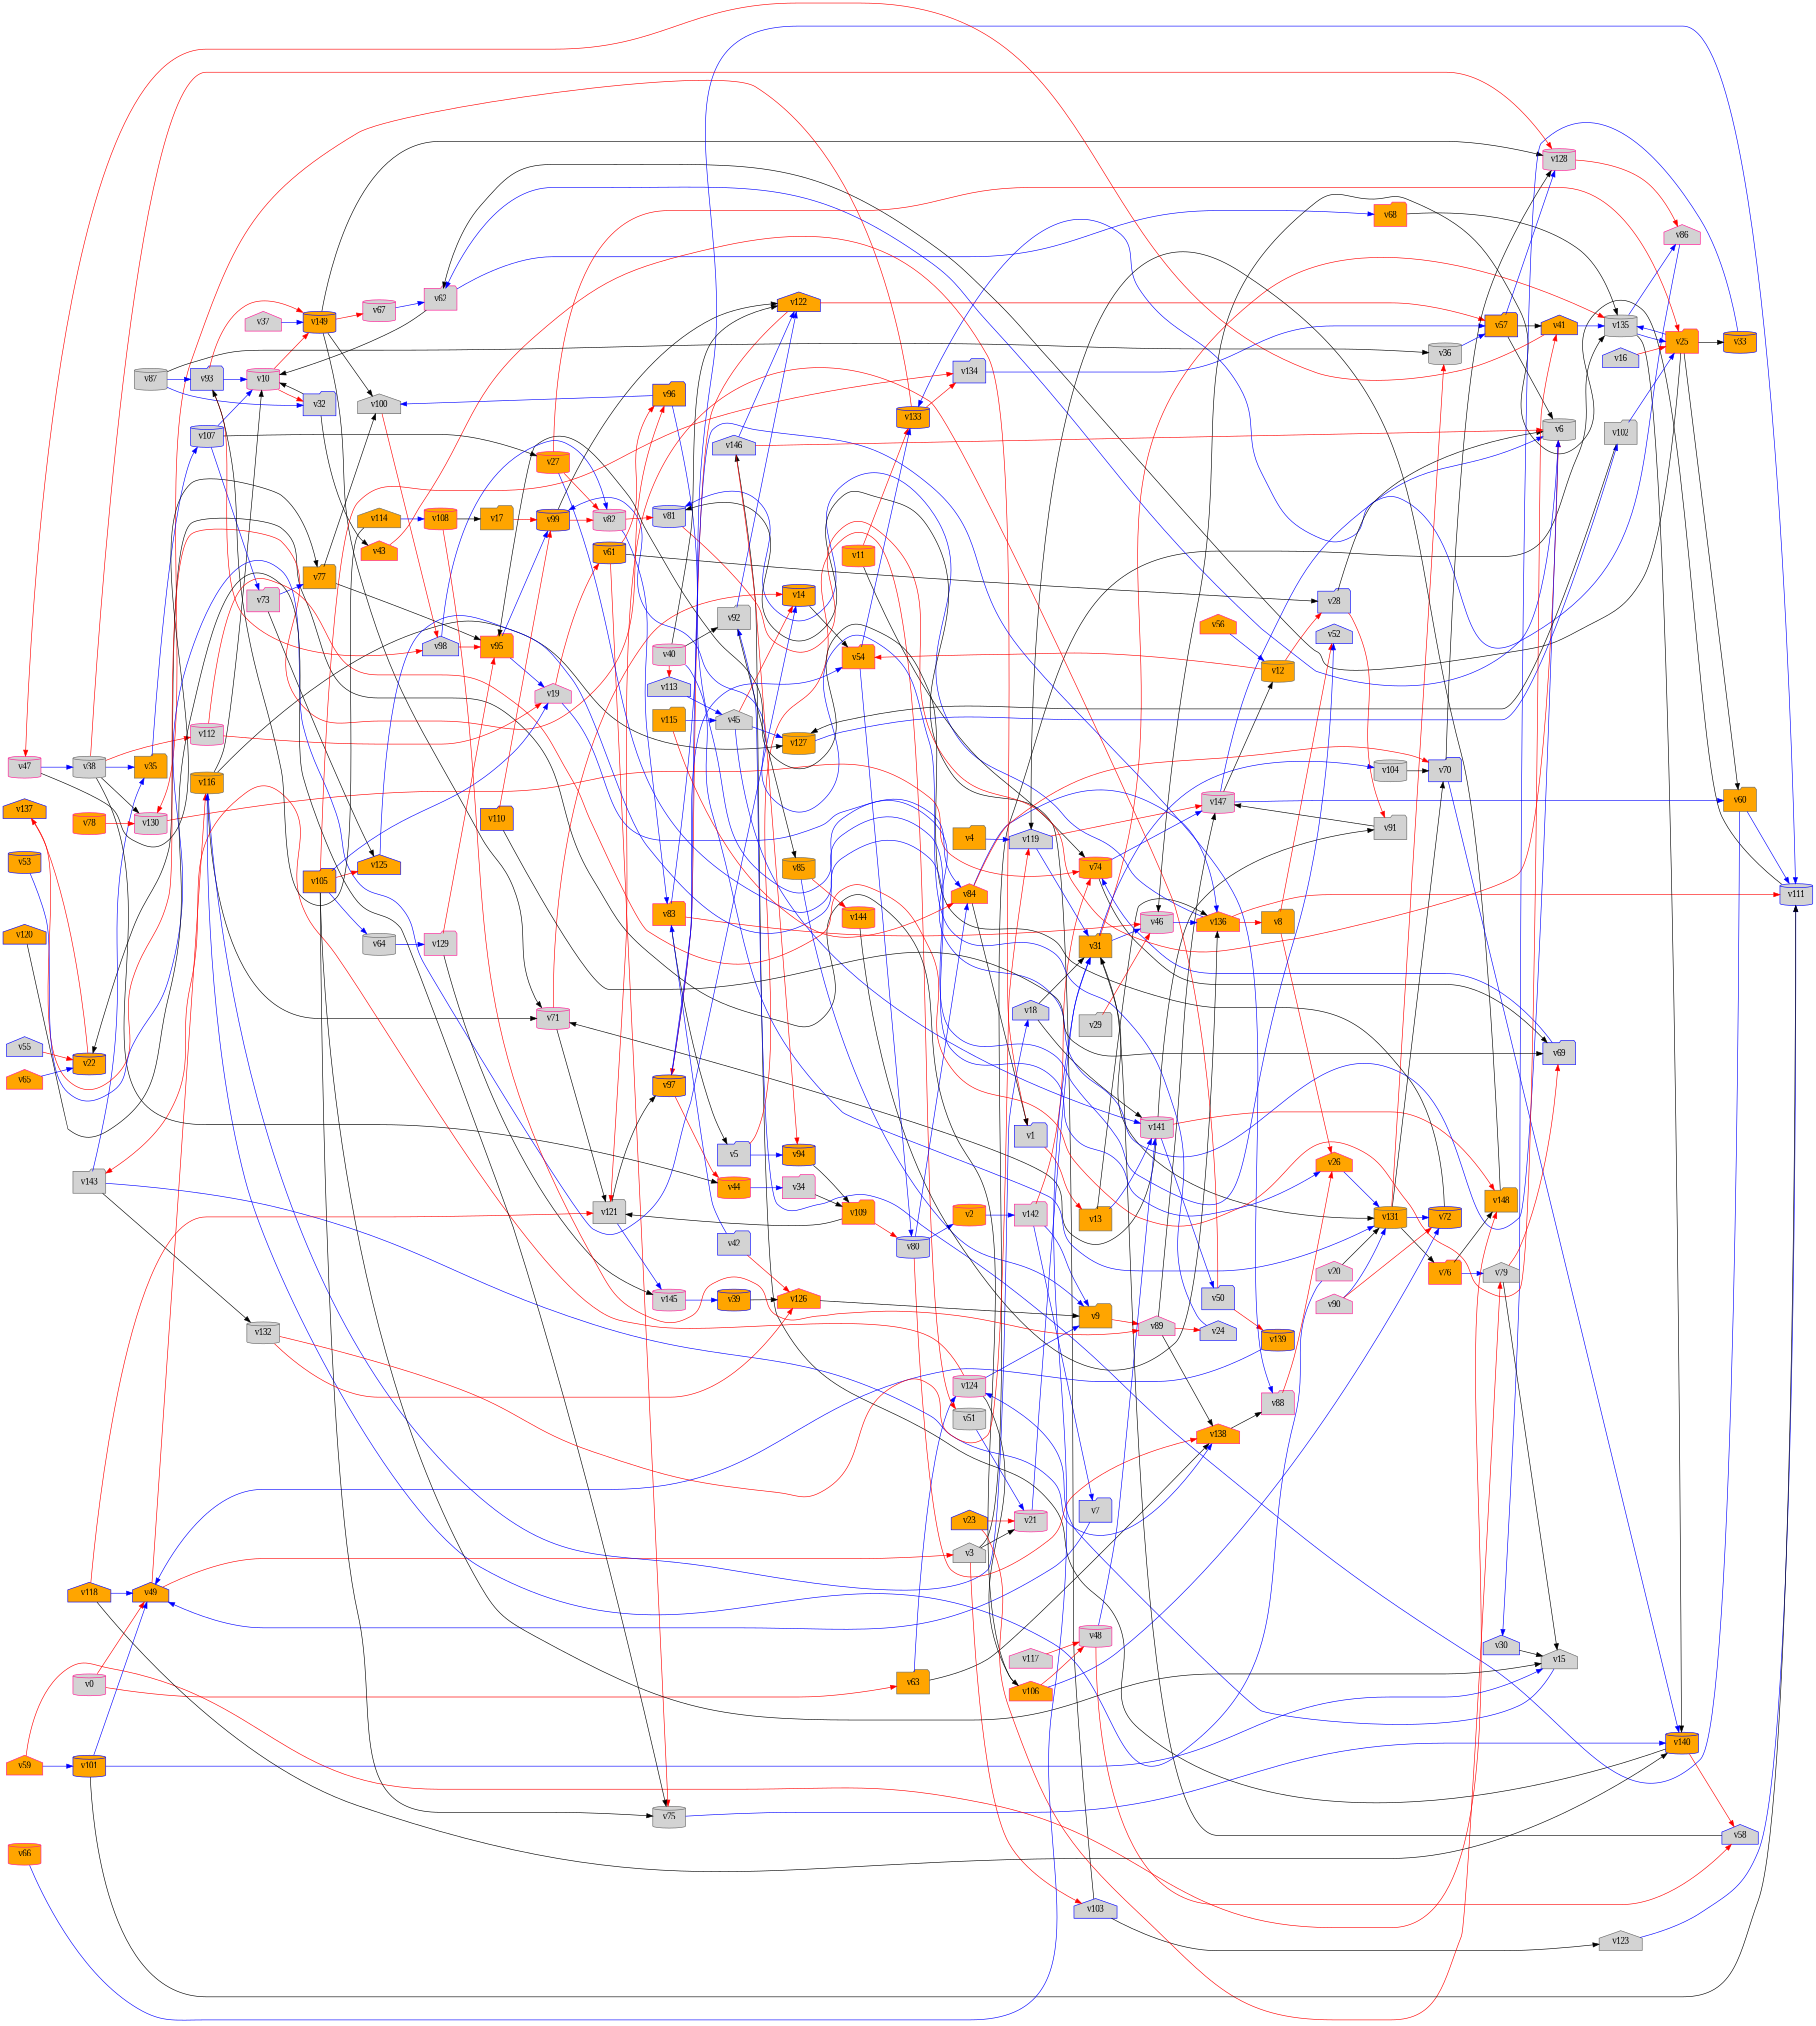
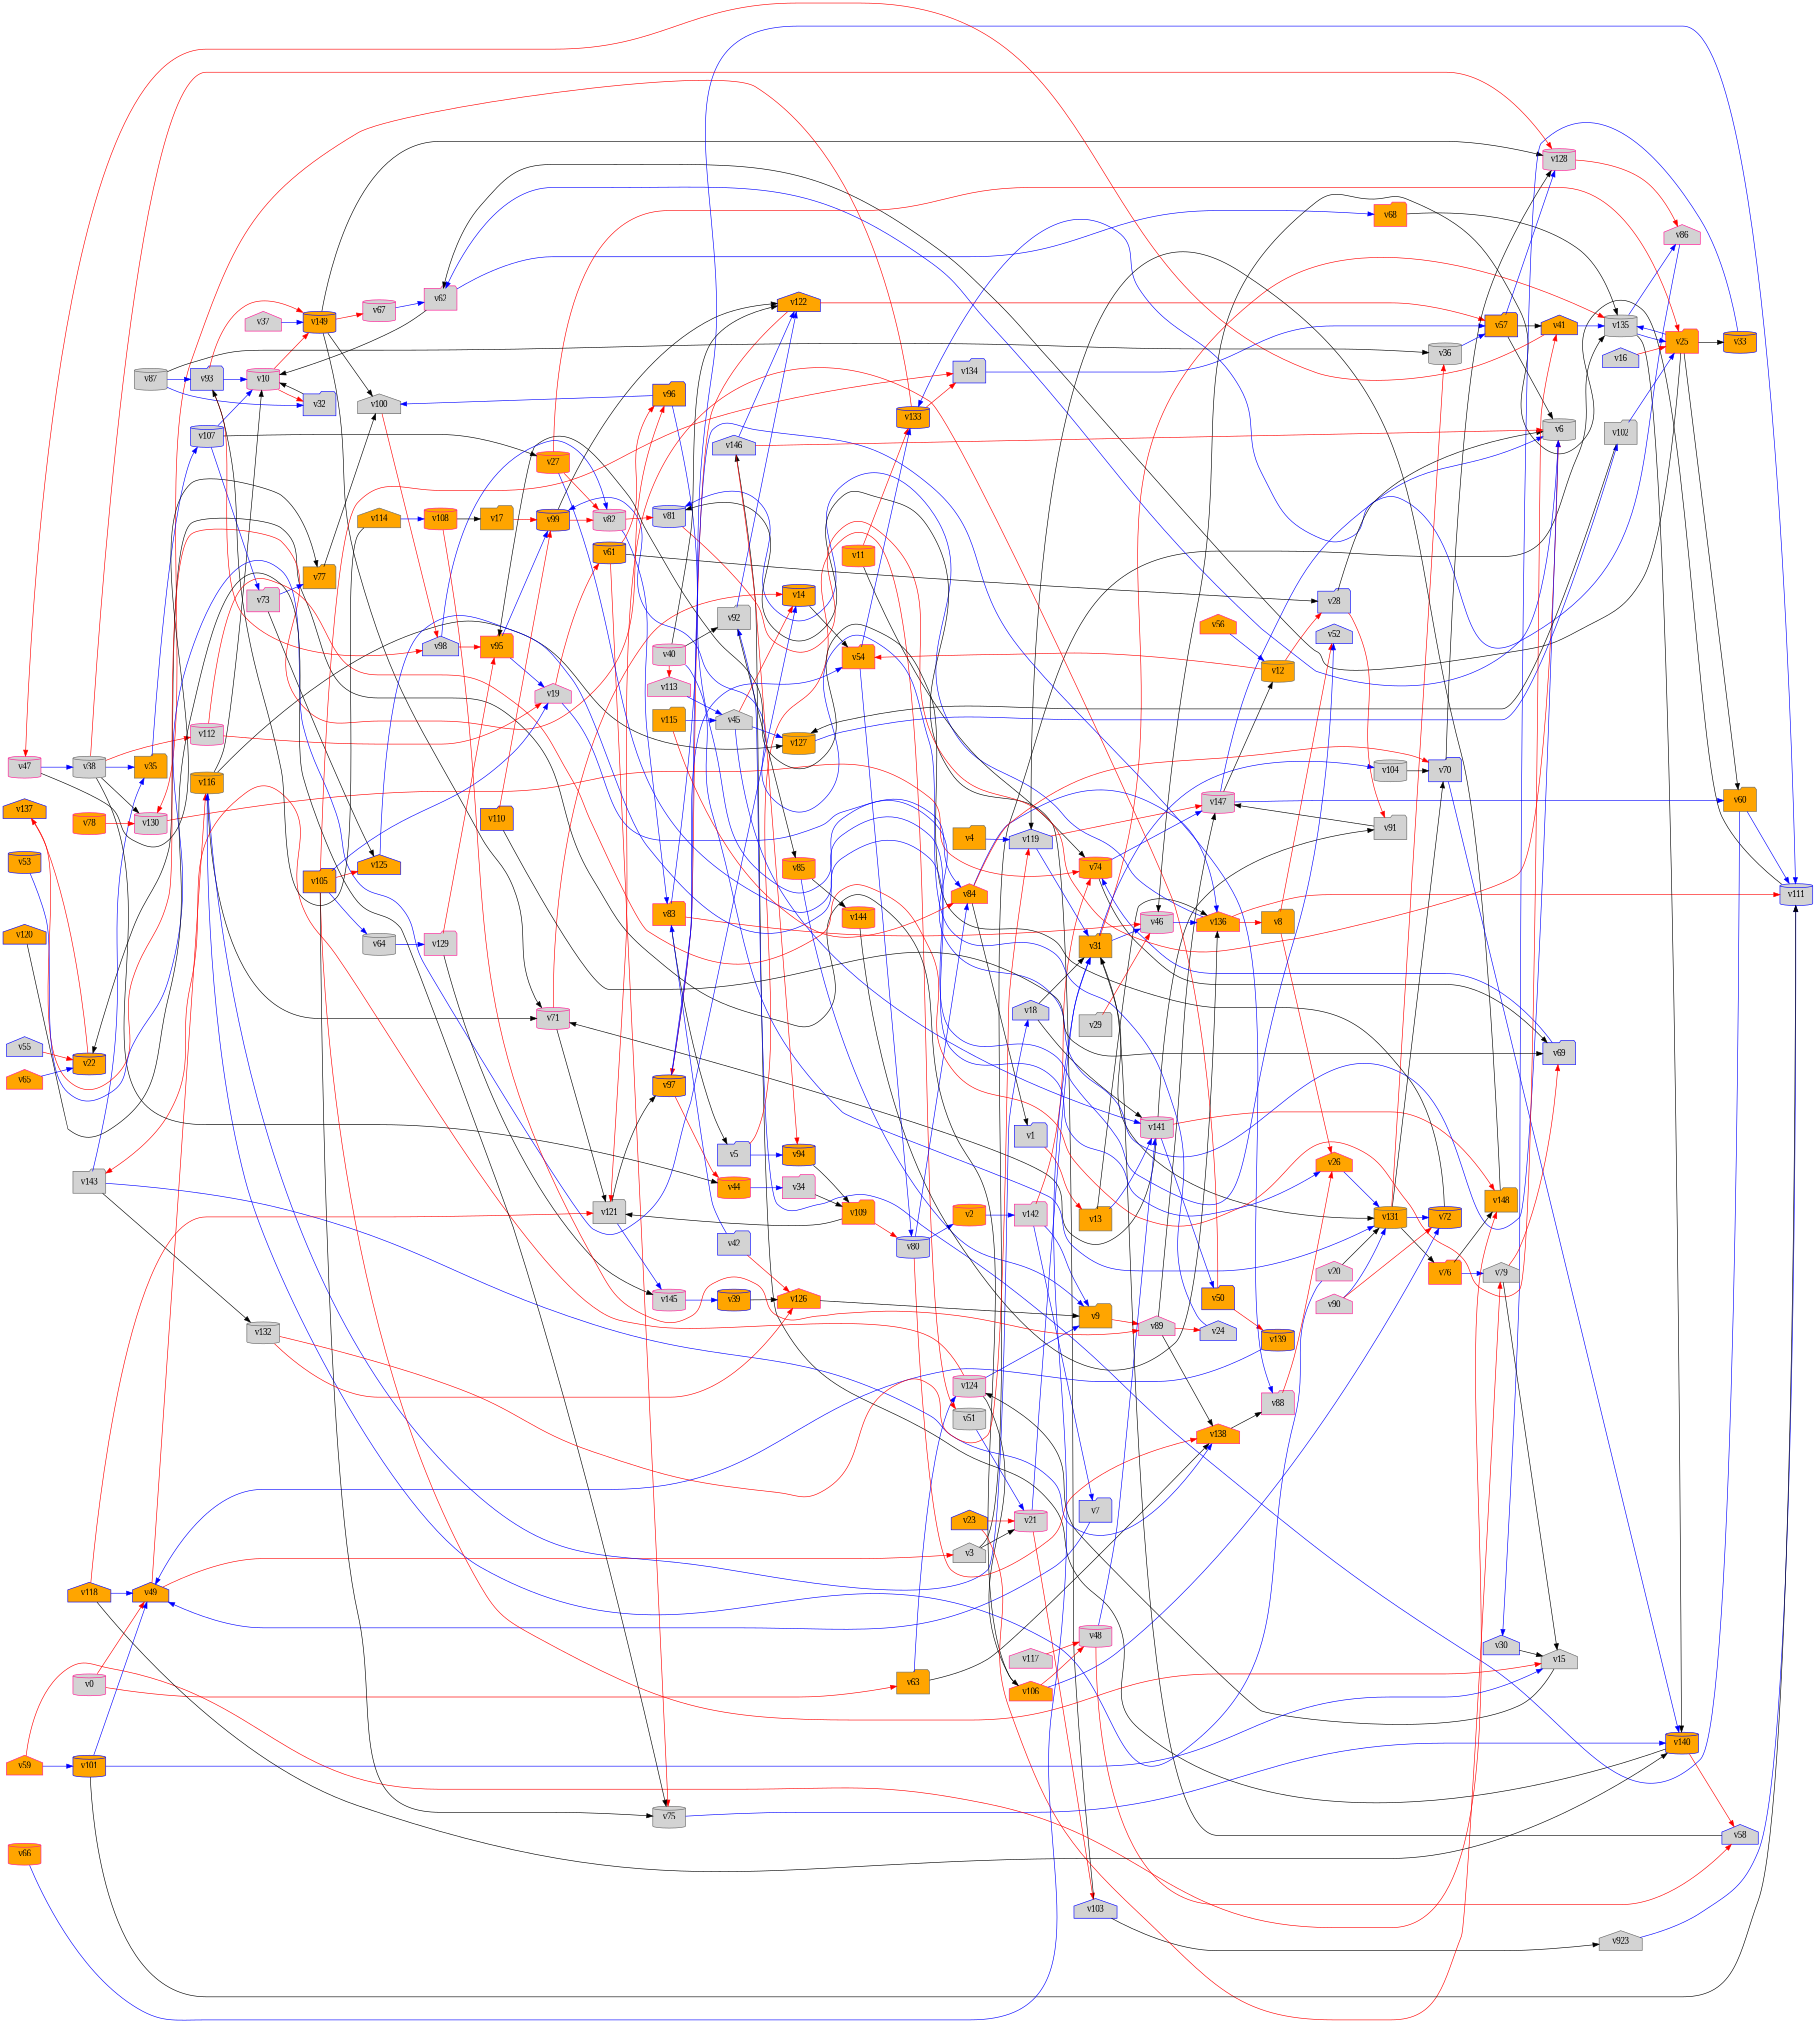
(379, 552) -> none
(406, 610) -> none
(669, 688) -> (669, 688)
(799, 869) -> (799, 869)
(826, 891) -> (826, 891)
(1218, 1299) -> (1218, 1299)
(596, 1668) -> (596, 1668)
(1231, 1685) -> (1231, 1685)
(985, 1749) -> (1064, 1712)
(1621, 1942) -> (1621, 1942)
